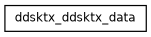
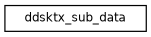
(76, 18) -> (76, 18)
